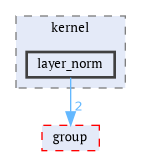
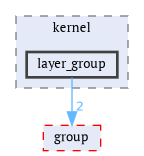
(71, 65) -> (72, 65)
